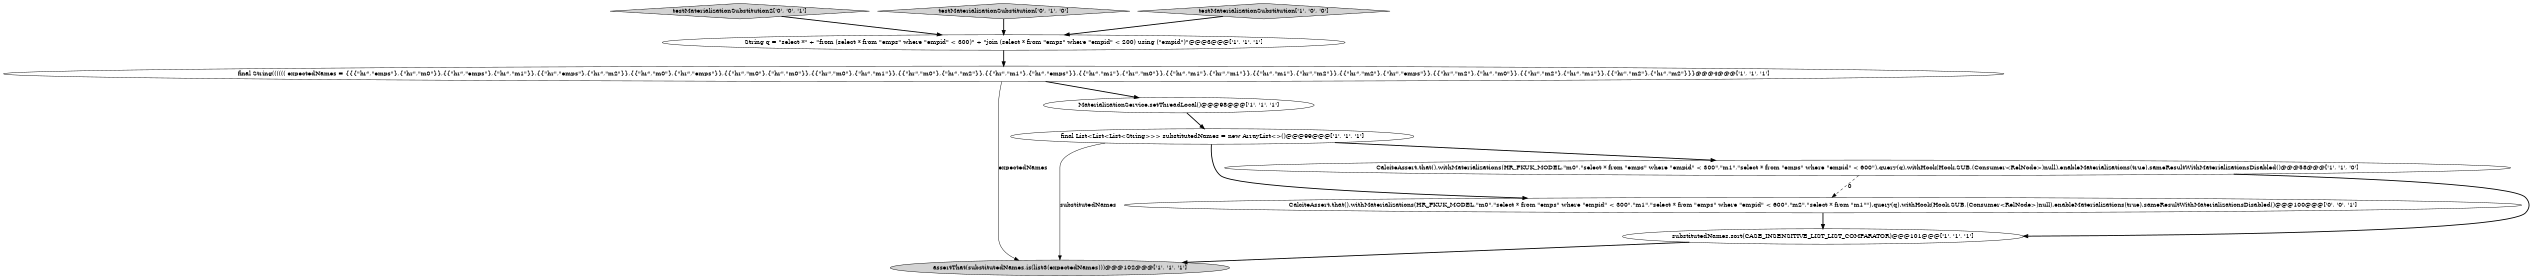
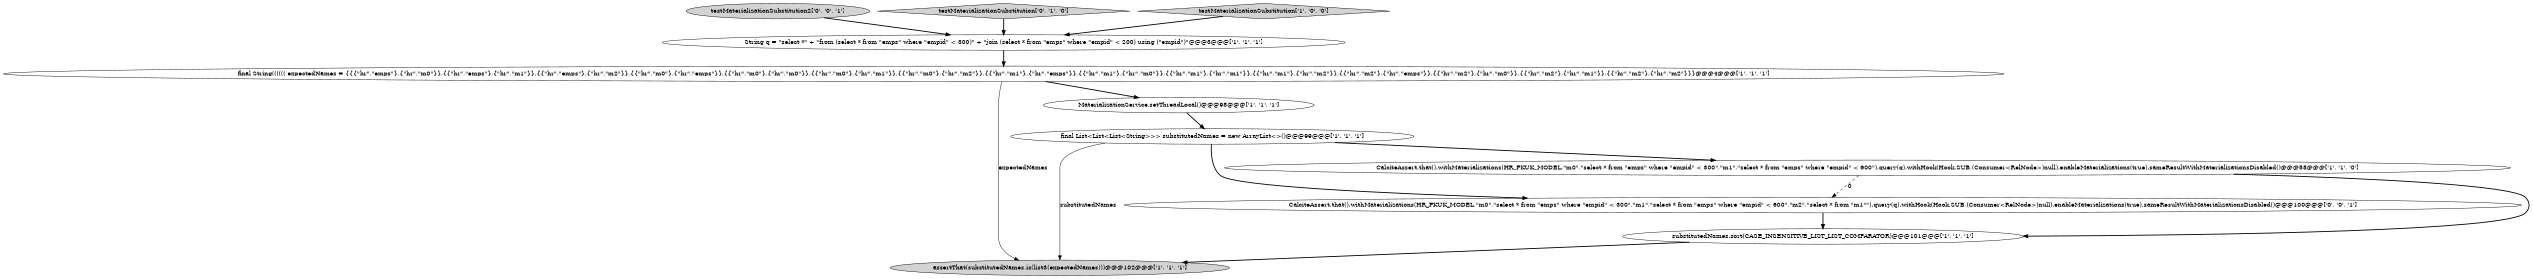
(740, 11) -> (778, 11)
